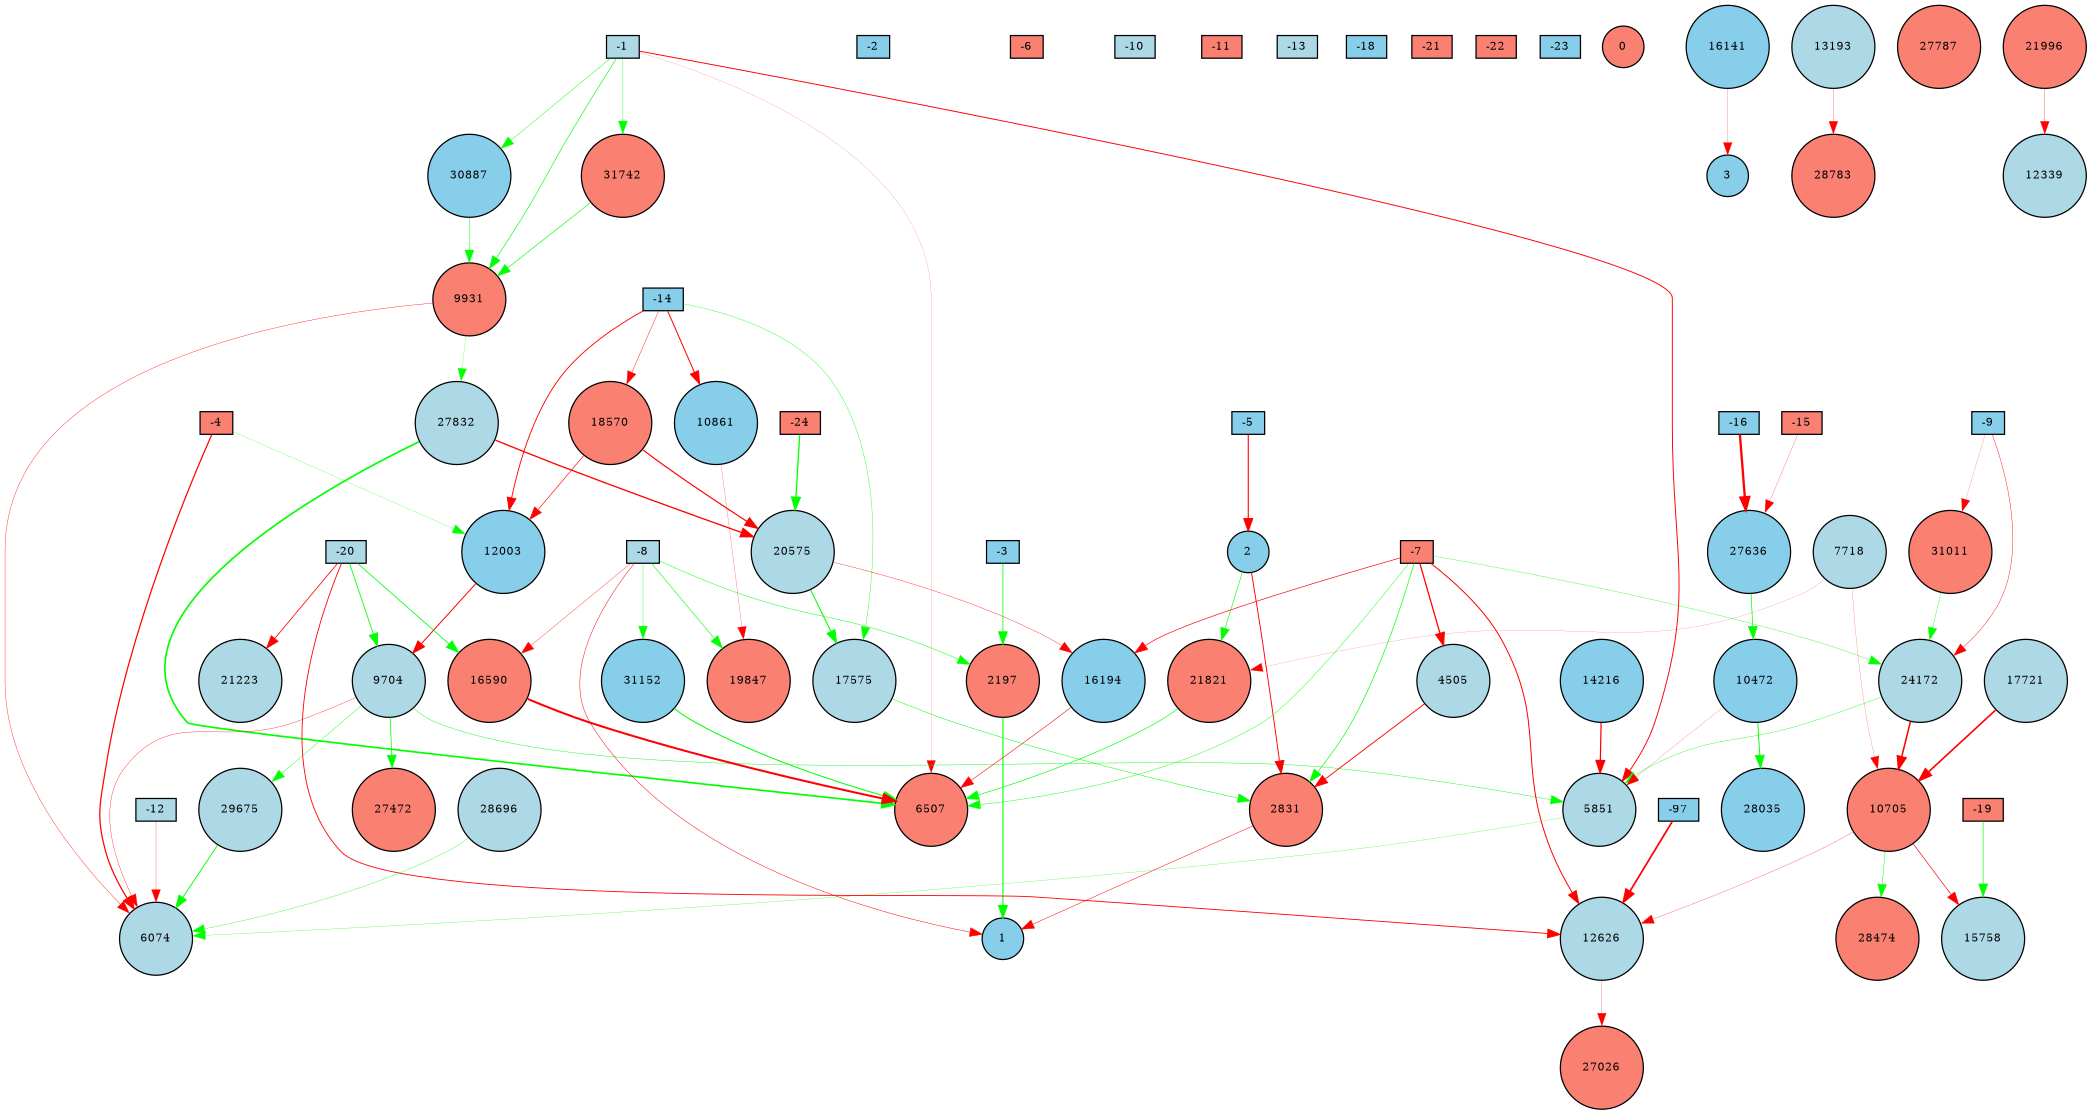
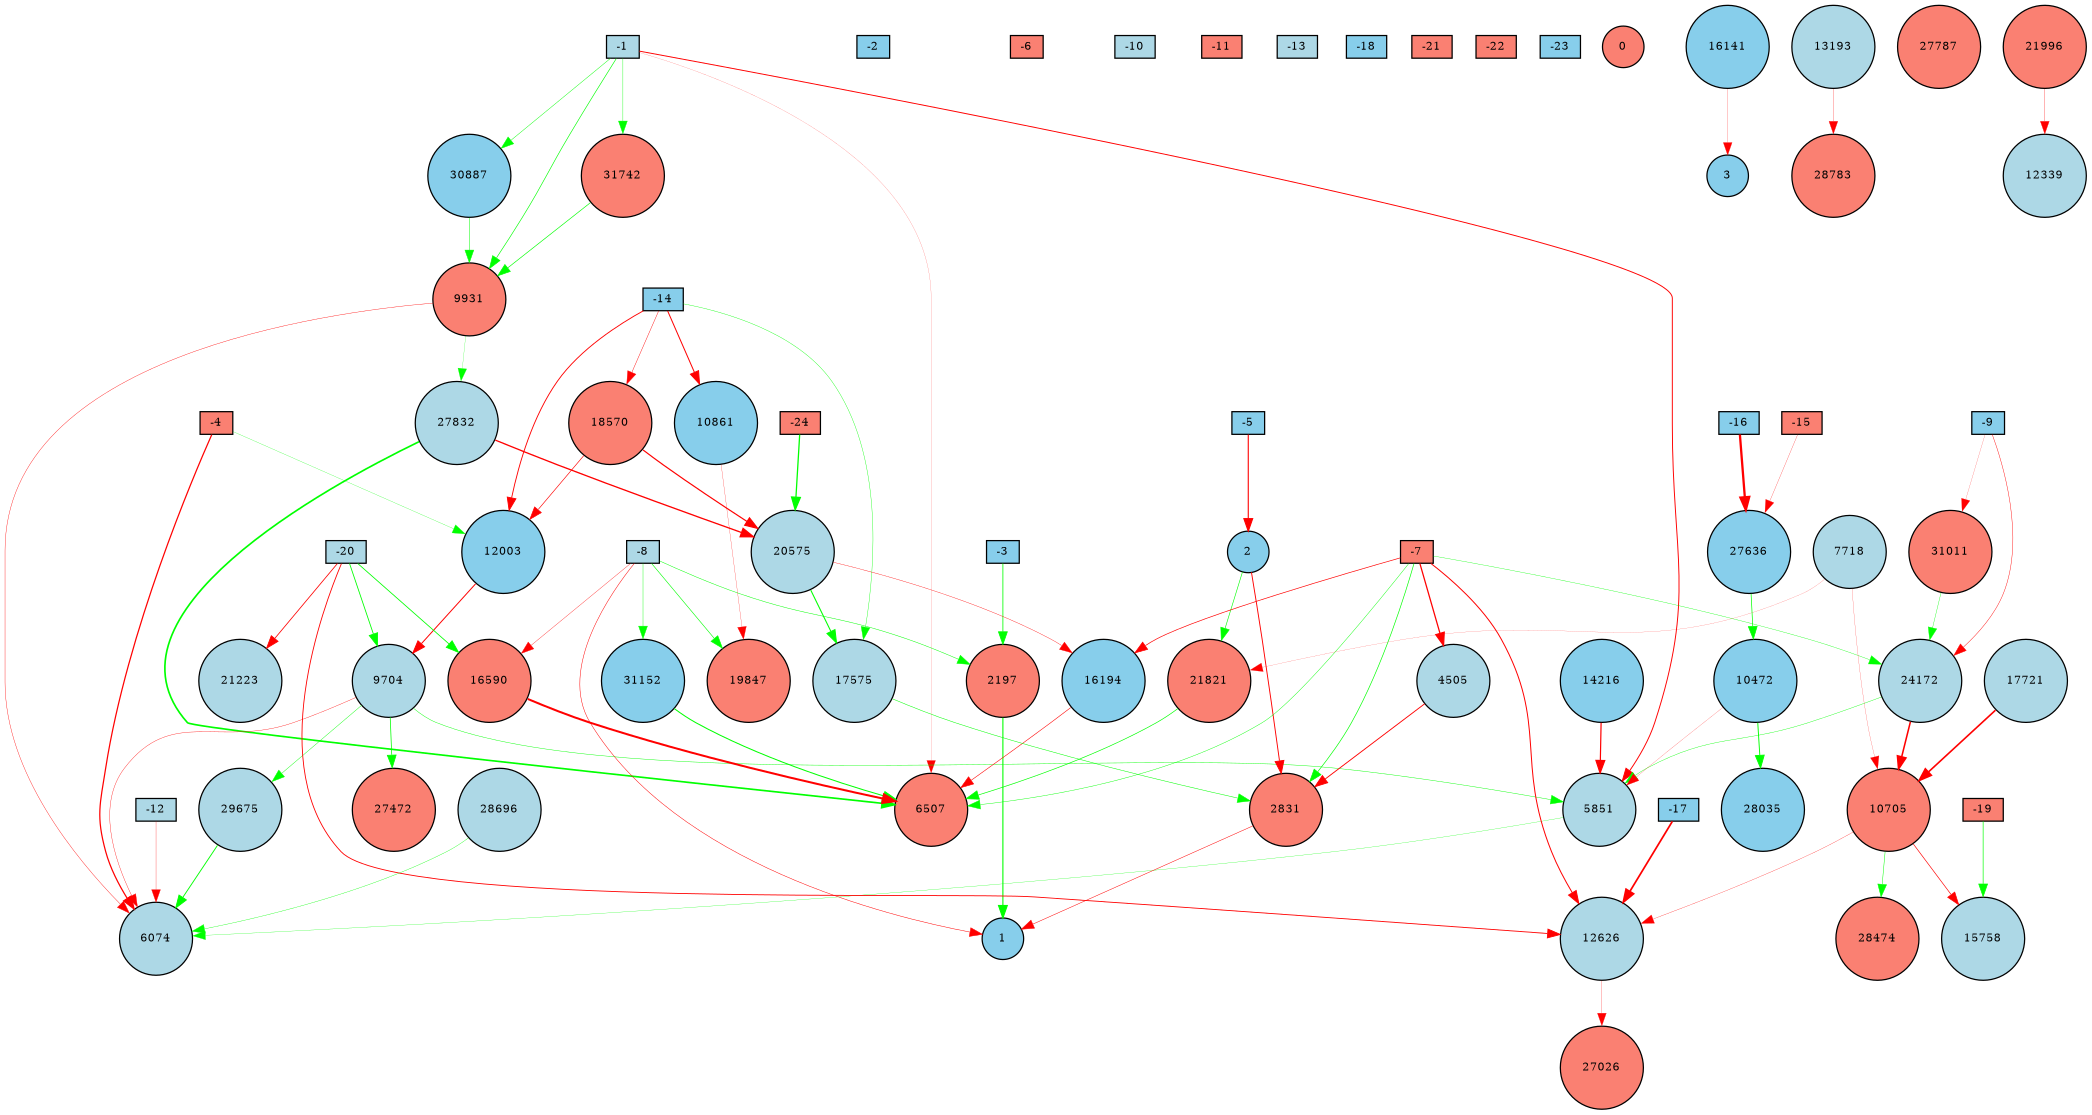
(1679, 810) -> (1679, 810)
